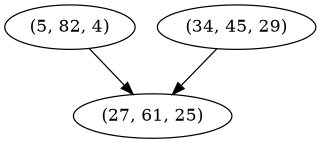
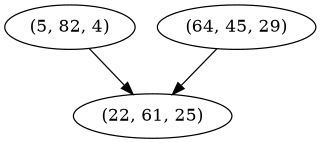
(237, 27) -> (237, 27)
(153, 116) -> (153, 116)
